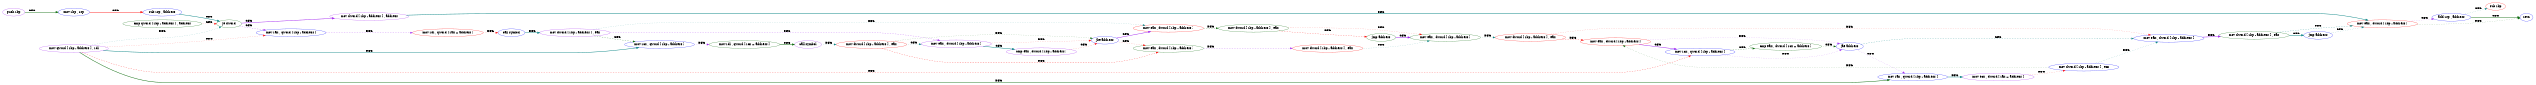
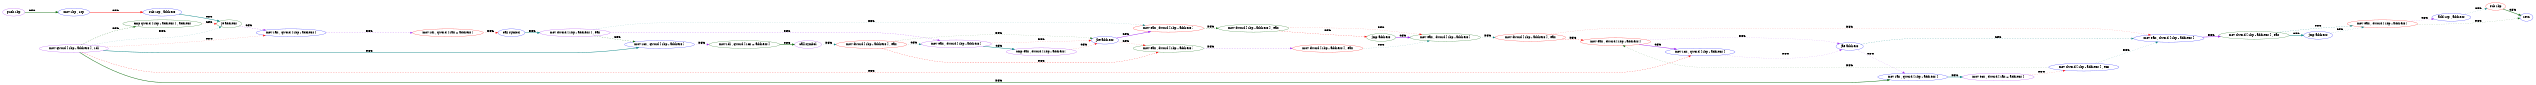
(369, 16) -> none
(2494, 17) -> (2511, 12)
(229, 24) -> (229, 24)
none -> (107, 34)
(1786, 46) -> none
